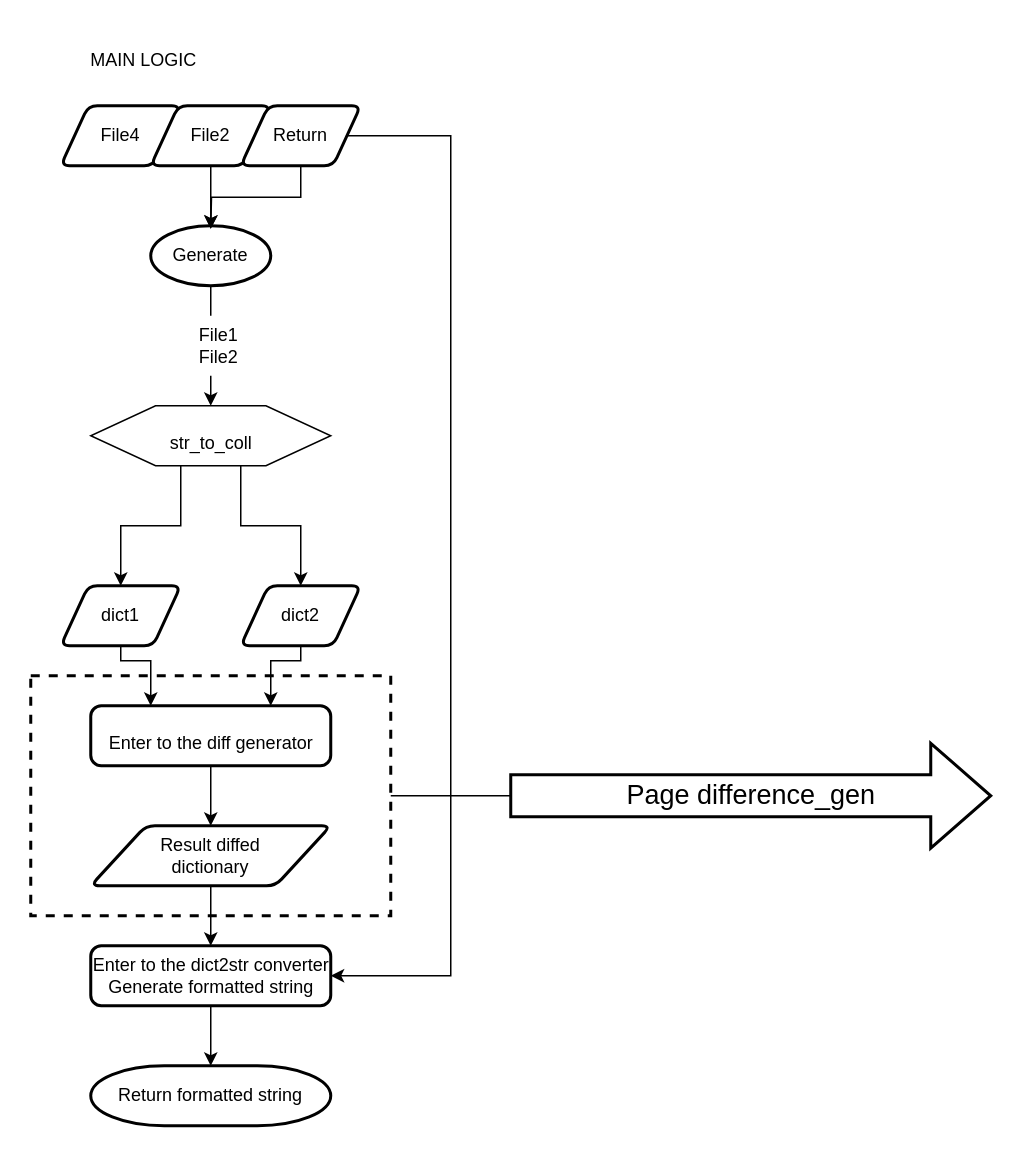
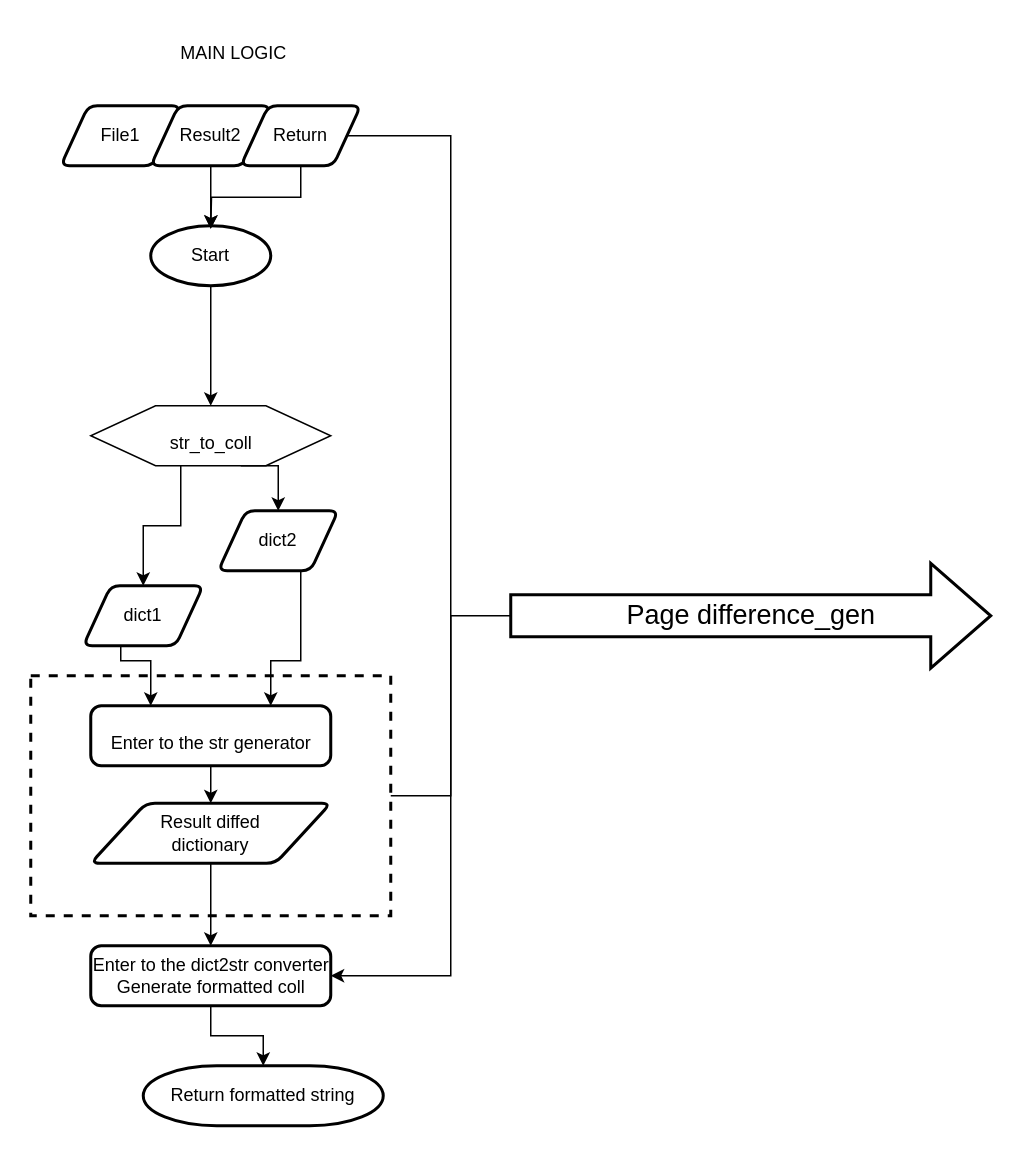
(143, 61) -> (233, 53)
(121, 136) -> (121, 136)
(211, 136) -> (211, 136)
(211, 256) -> (211, 256)
(218, 346) -> none
(121, 616) -> (143, 616)
(301, 616) -> (278, 541)
(212, 743) -> (212, 743)
(751, 796) -> (751, 616)
(211, 856) -> (211, 833)
(212, 976) -> (212, 976)
(211, 1096) -> (263, 1096)
